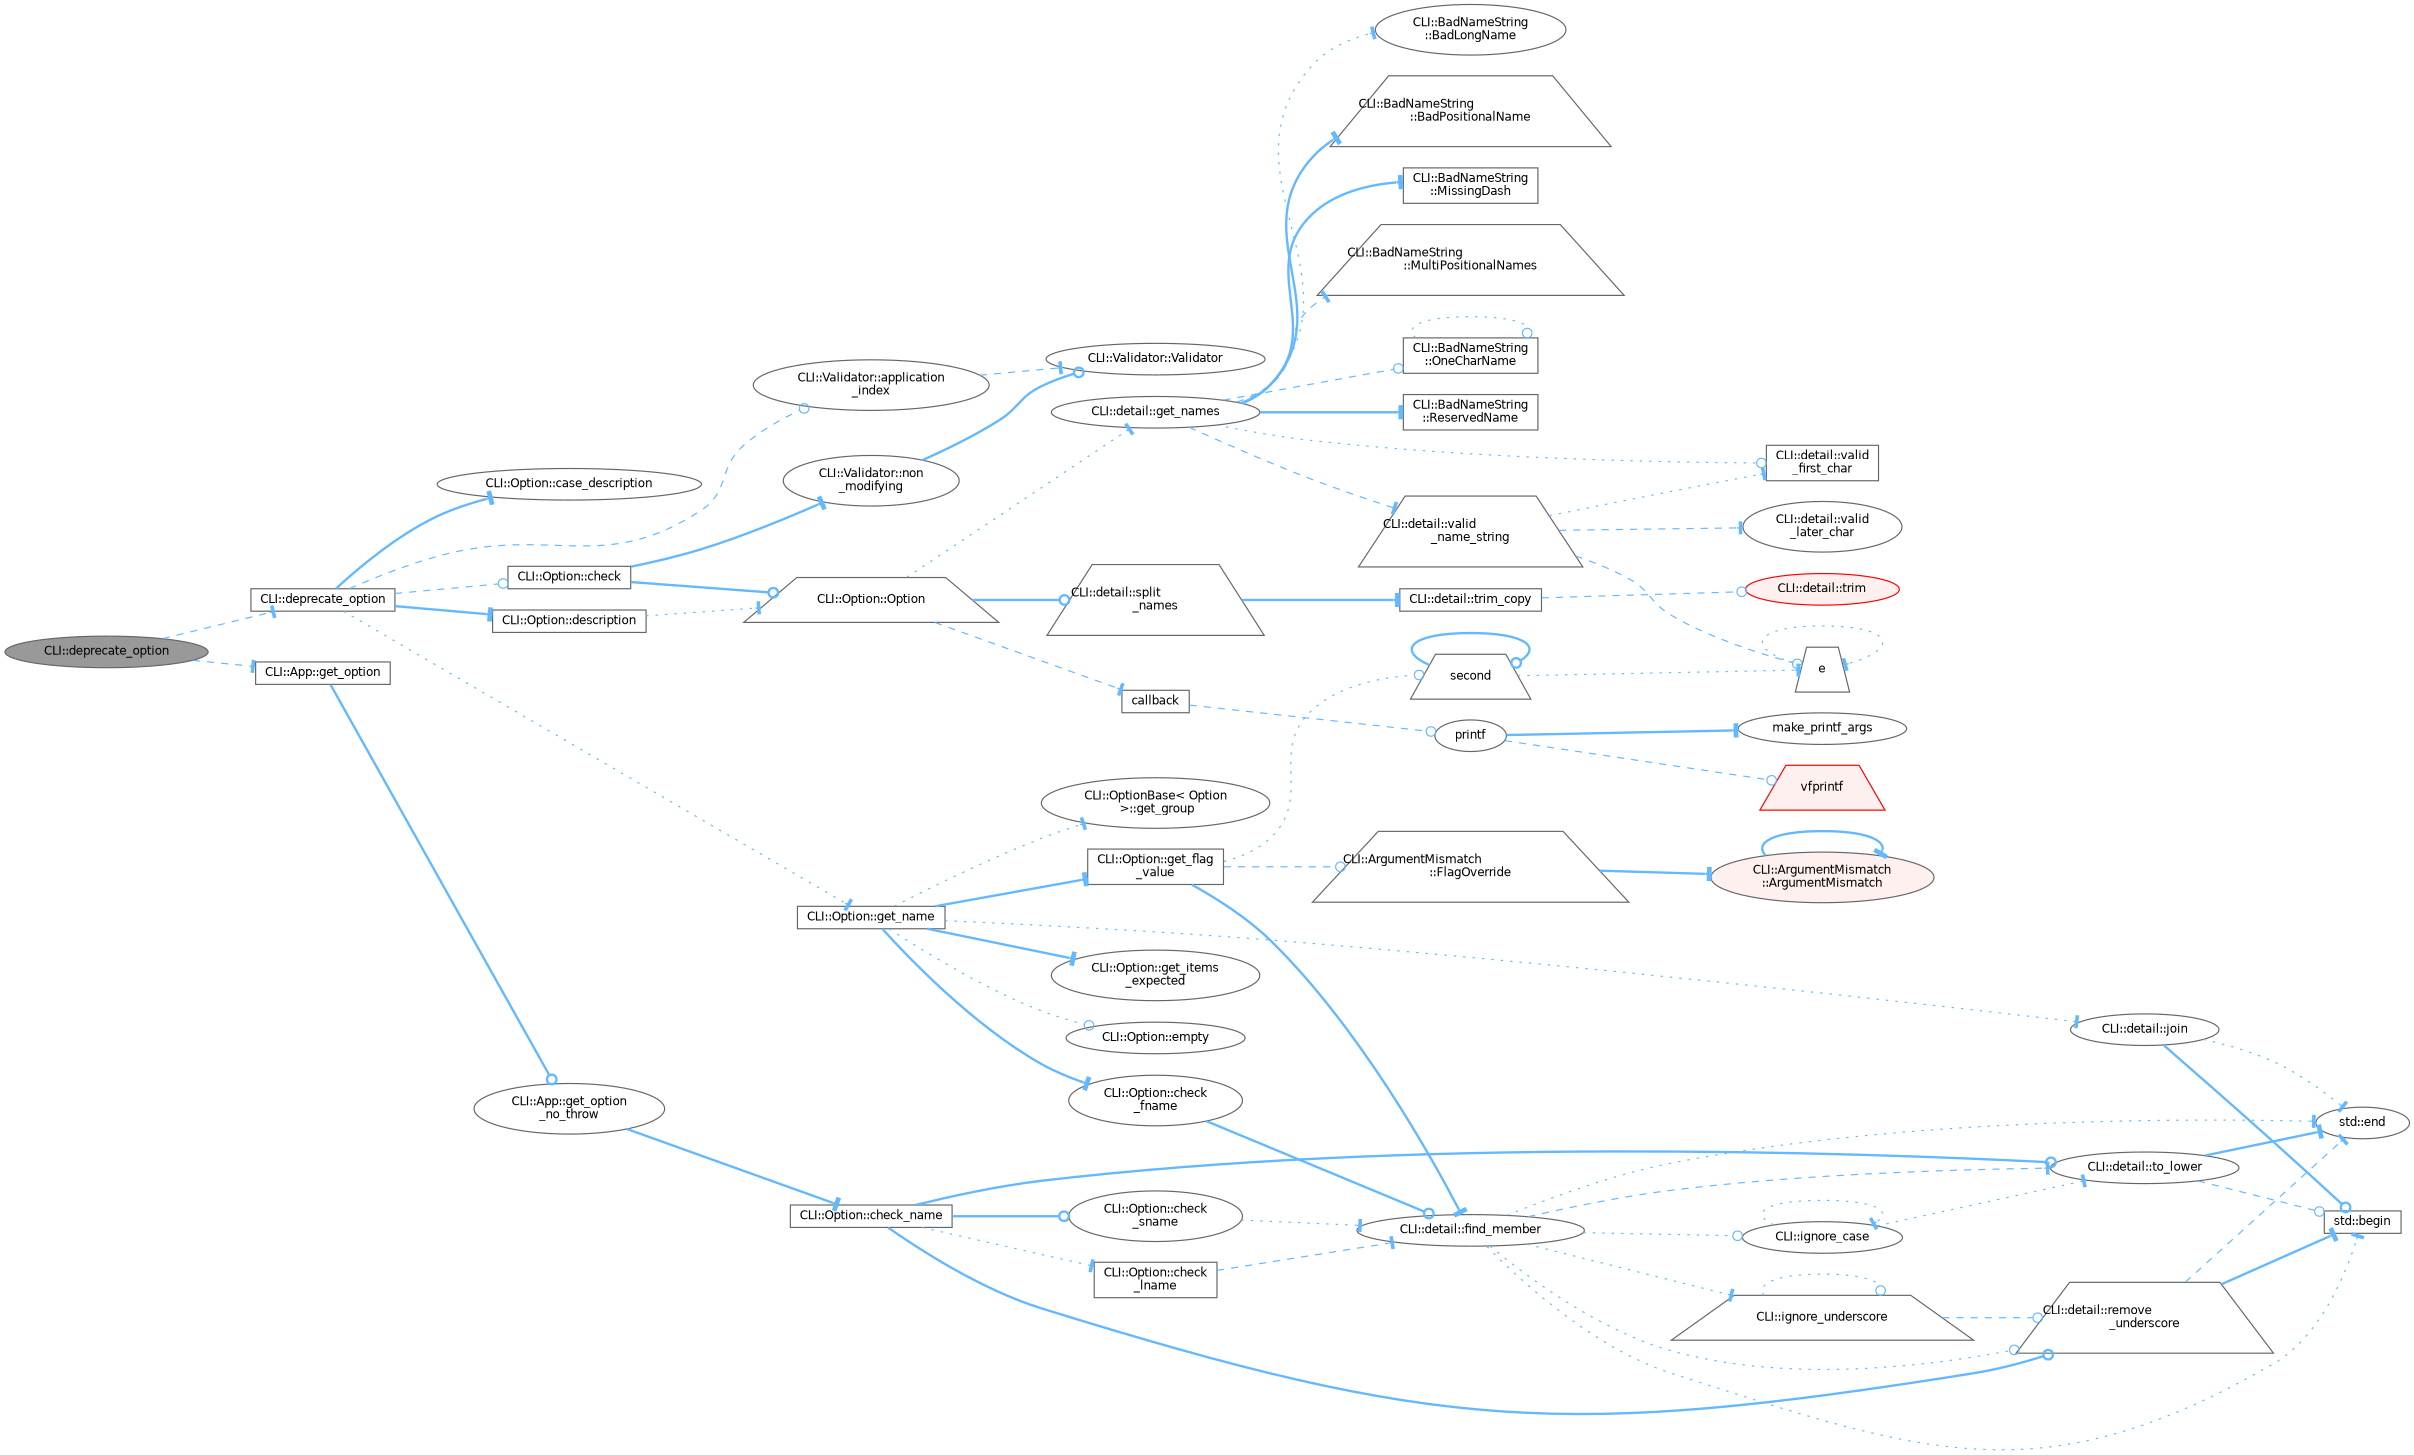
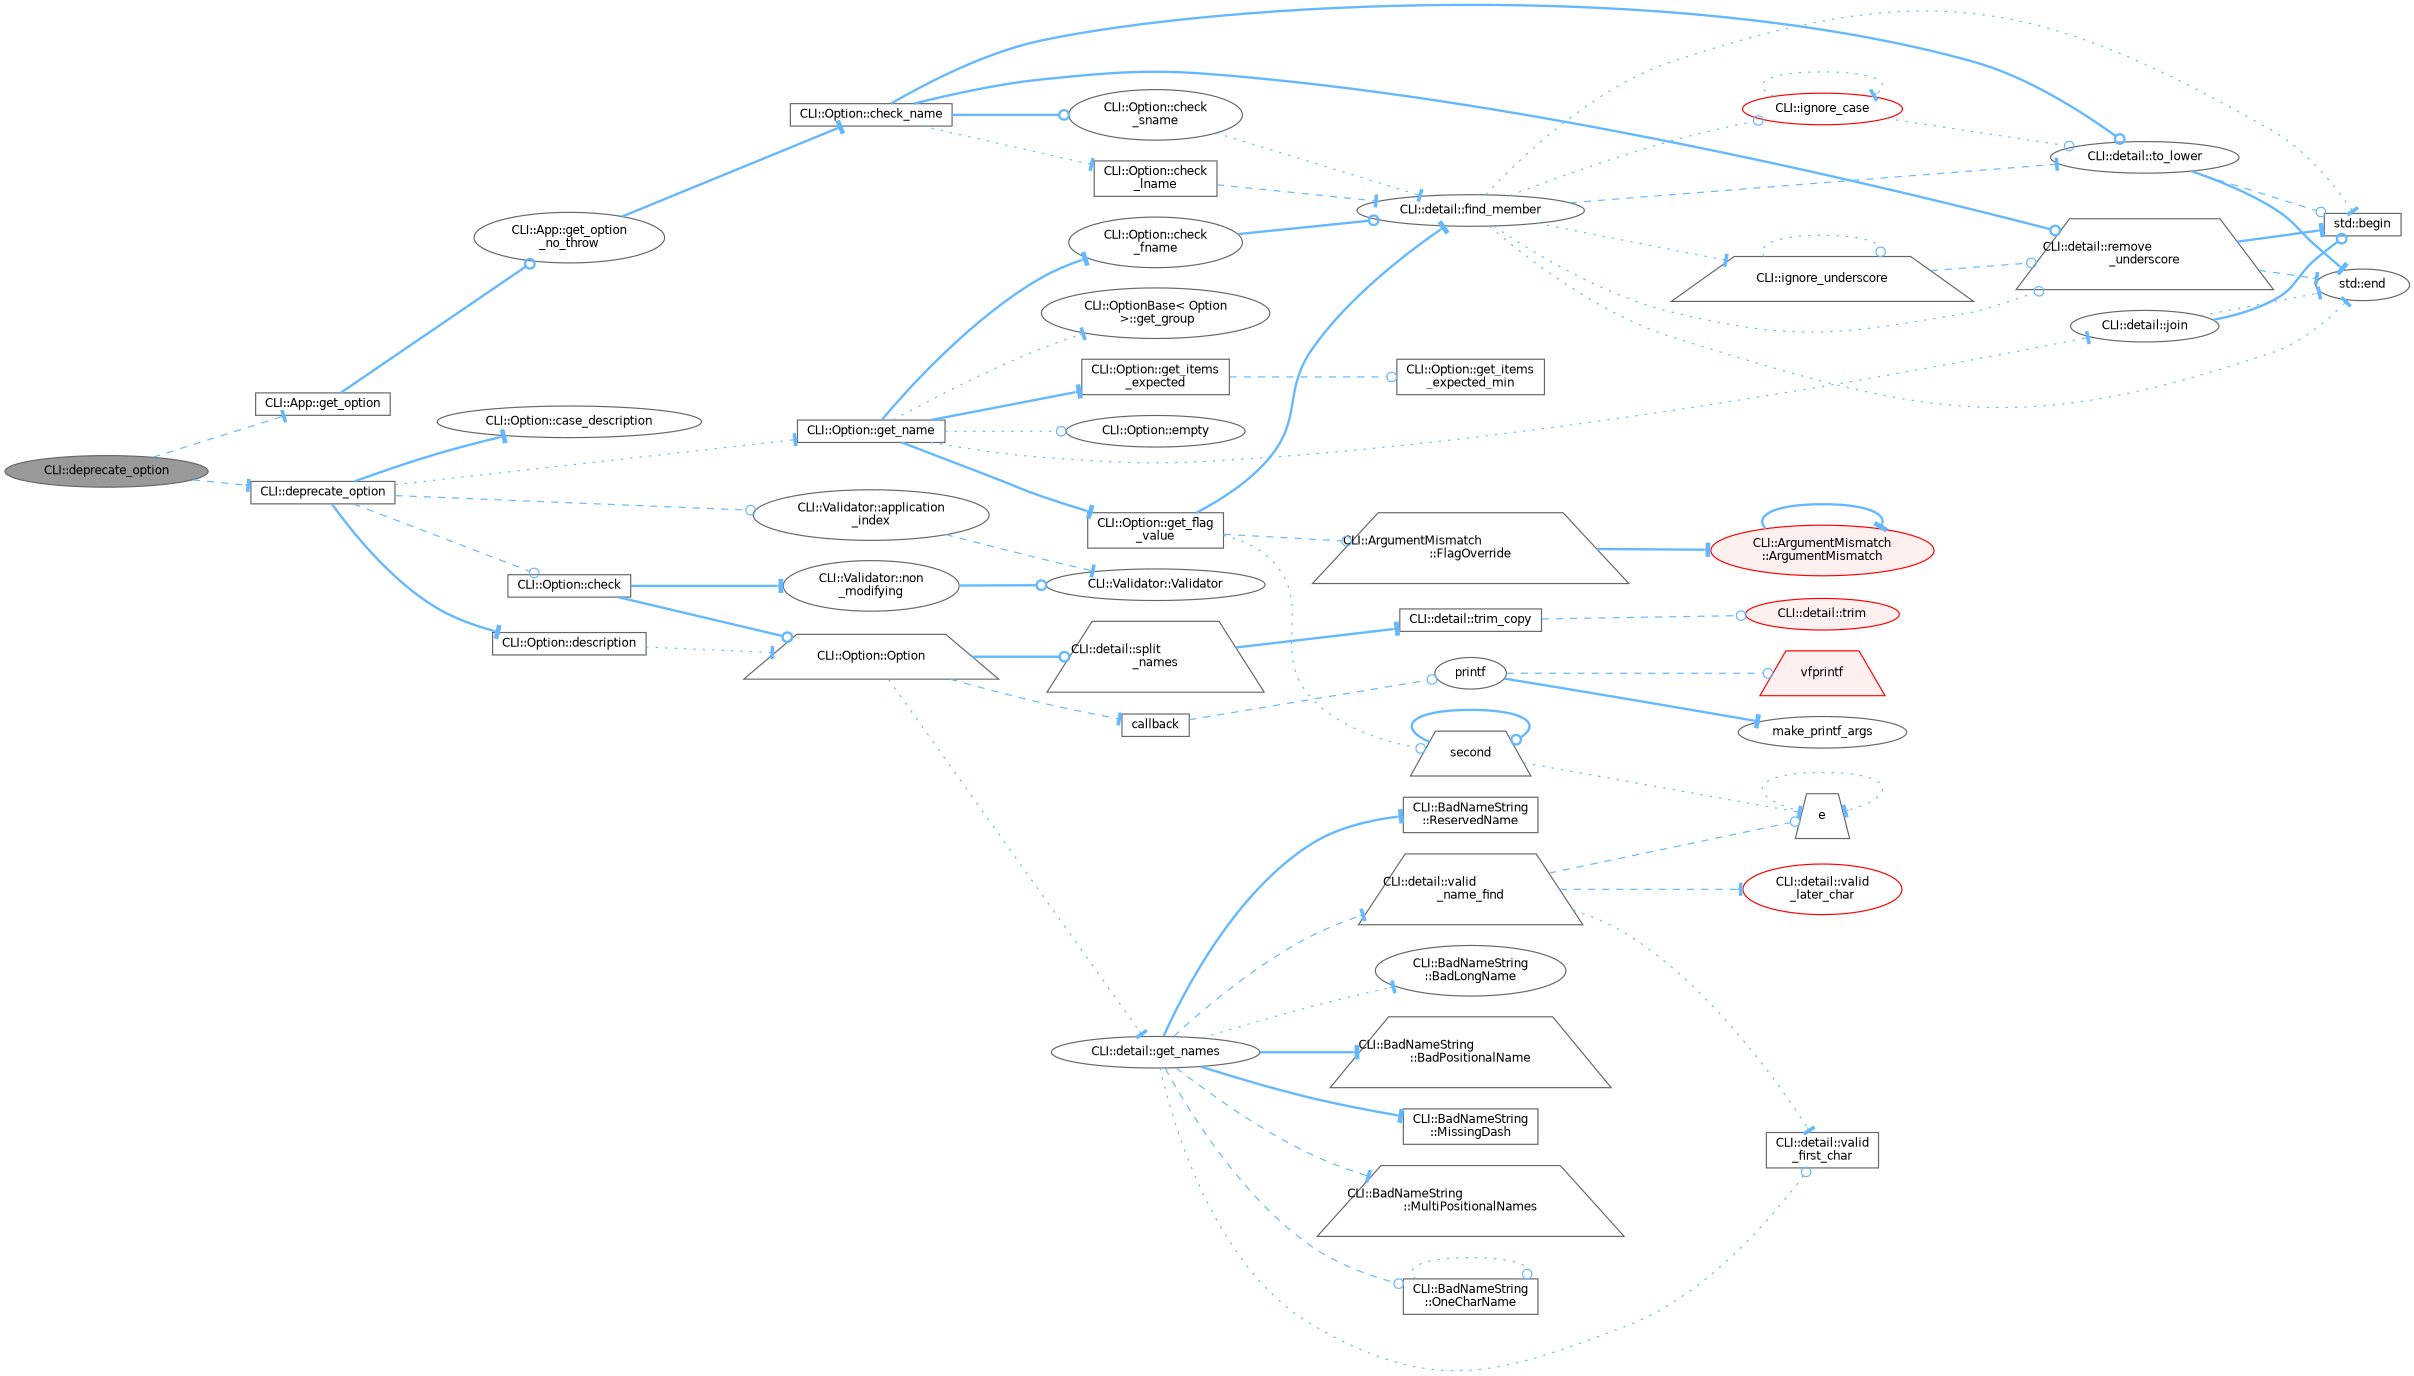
none -> (1471, 377)
(1822, 527) -> (1822, 889)
(1471, 531) -> (1471, 889)
(1822, 877) -> (1822, 551)
(1156, 975) -> (1156, 377)
(1979, 1204) -> (1976, 132)
(1822, 1237) -> (1822, 109)
